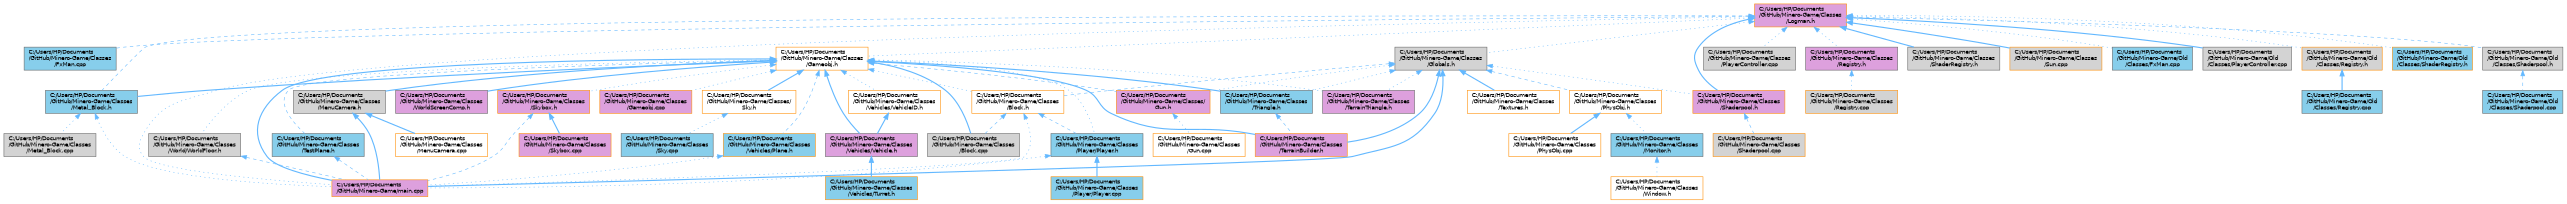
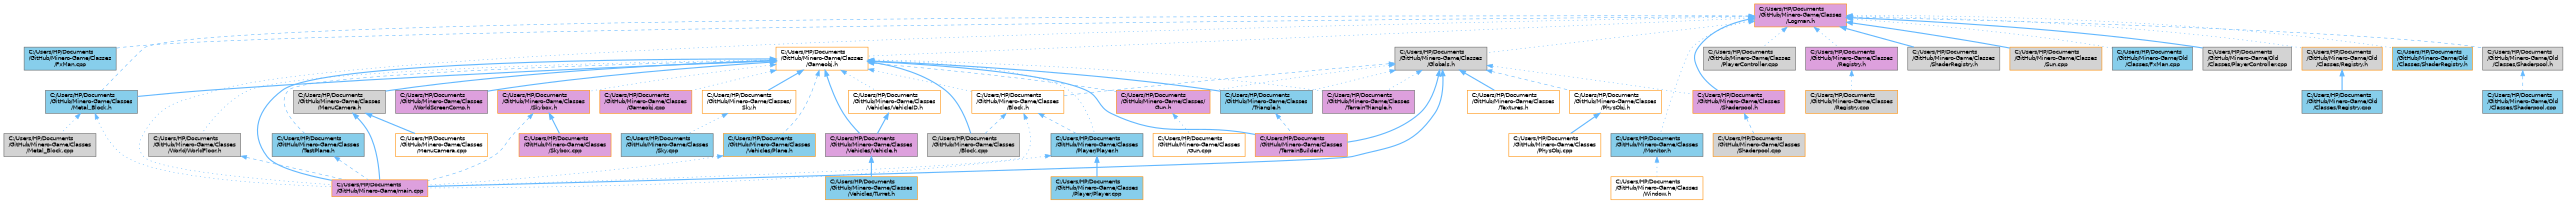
(1638, 126) -> (1686, 60)
